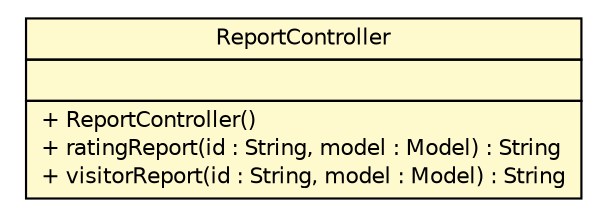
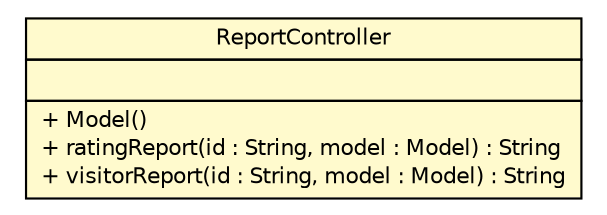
(150, 120) -> (94, 120)
